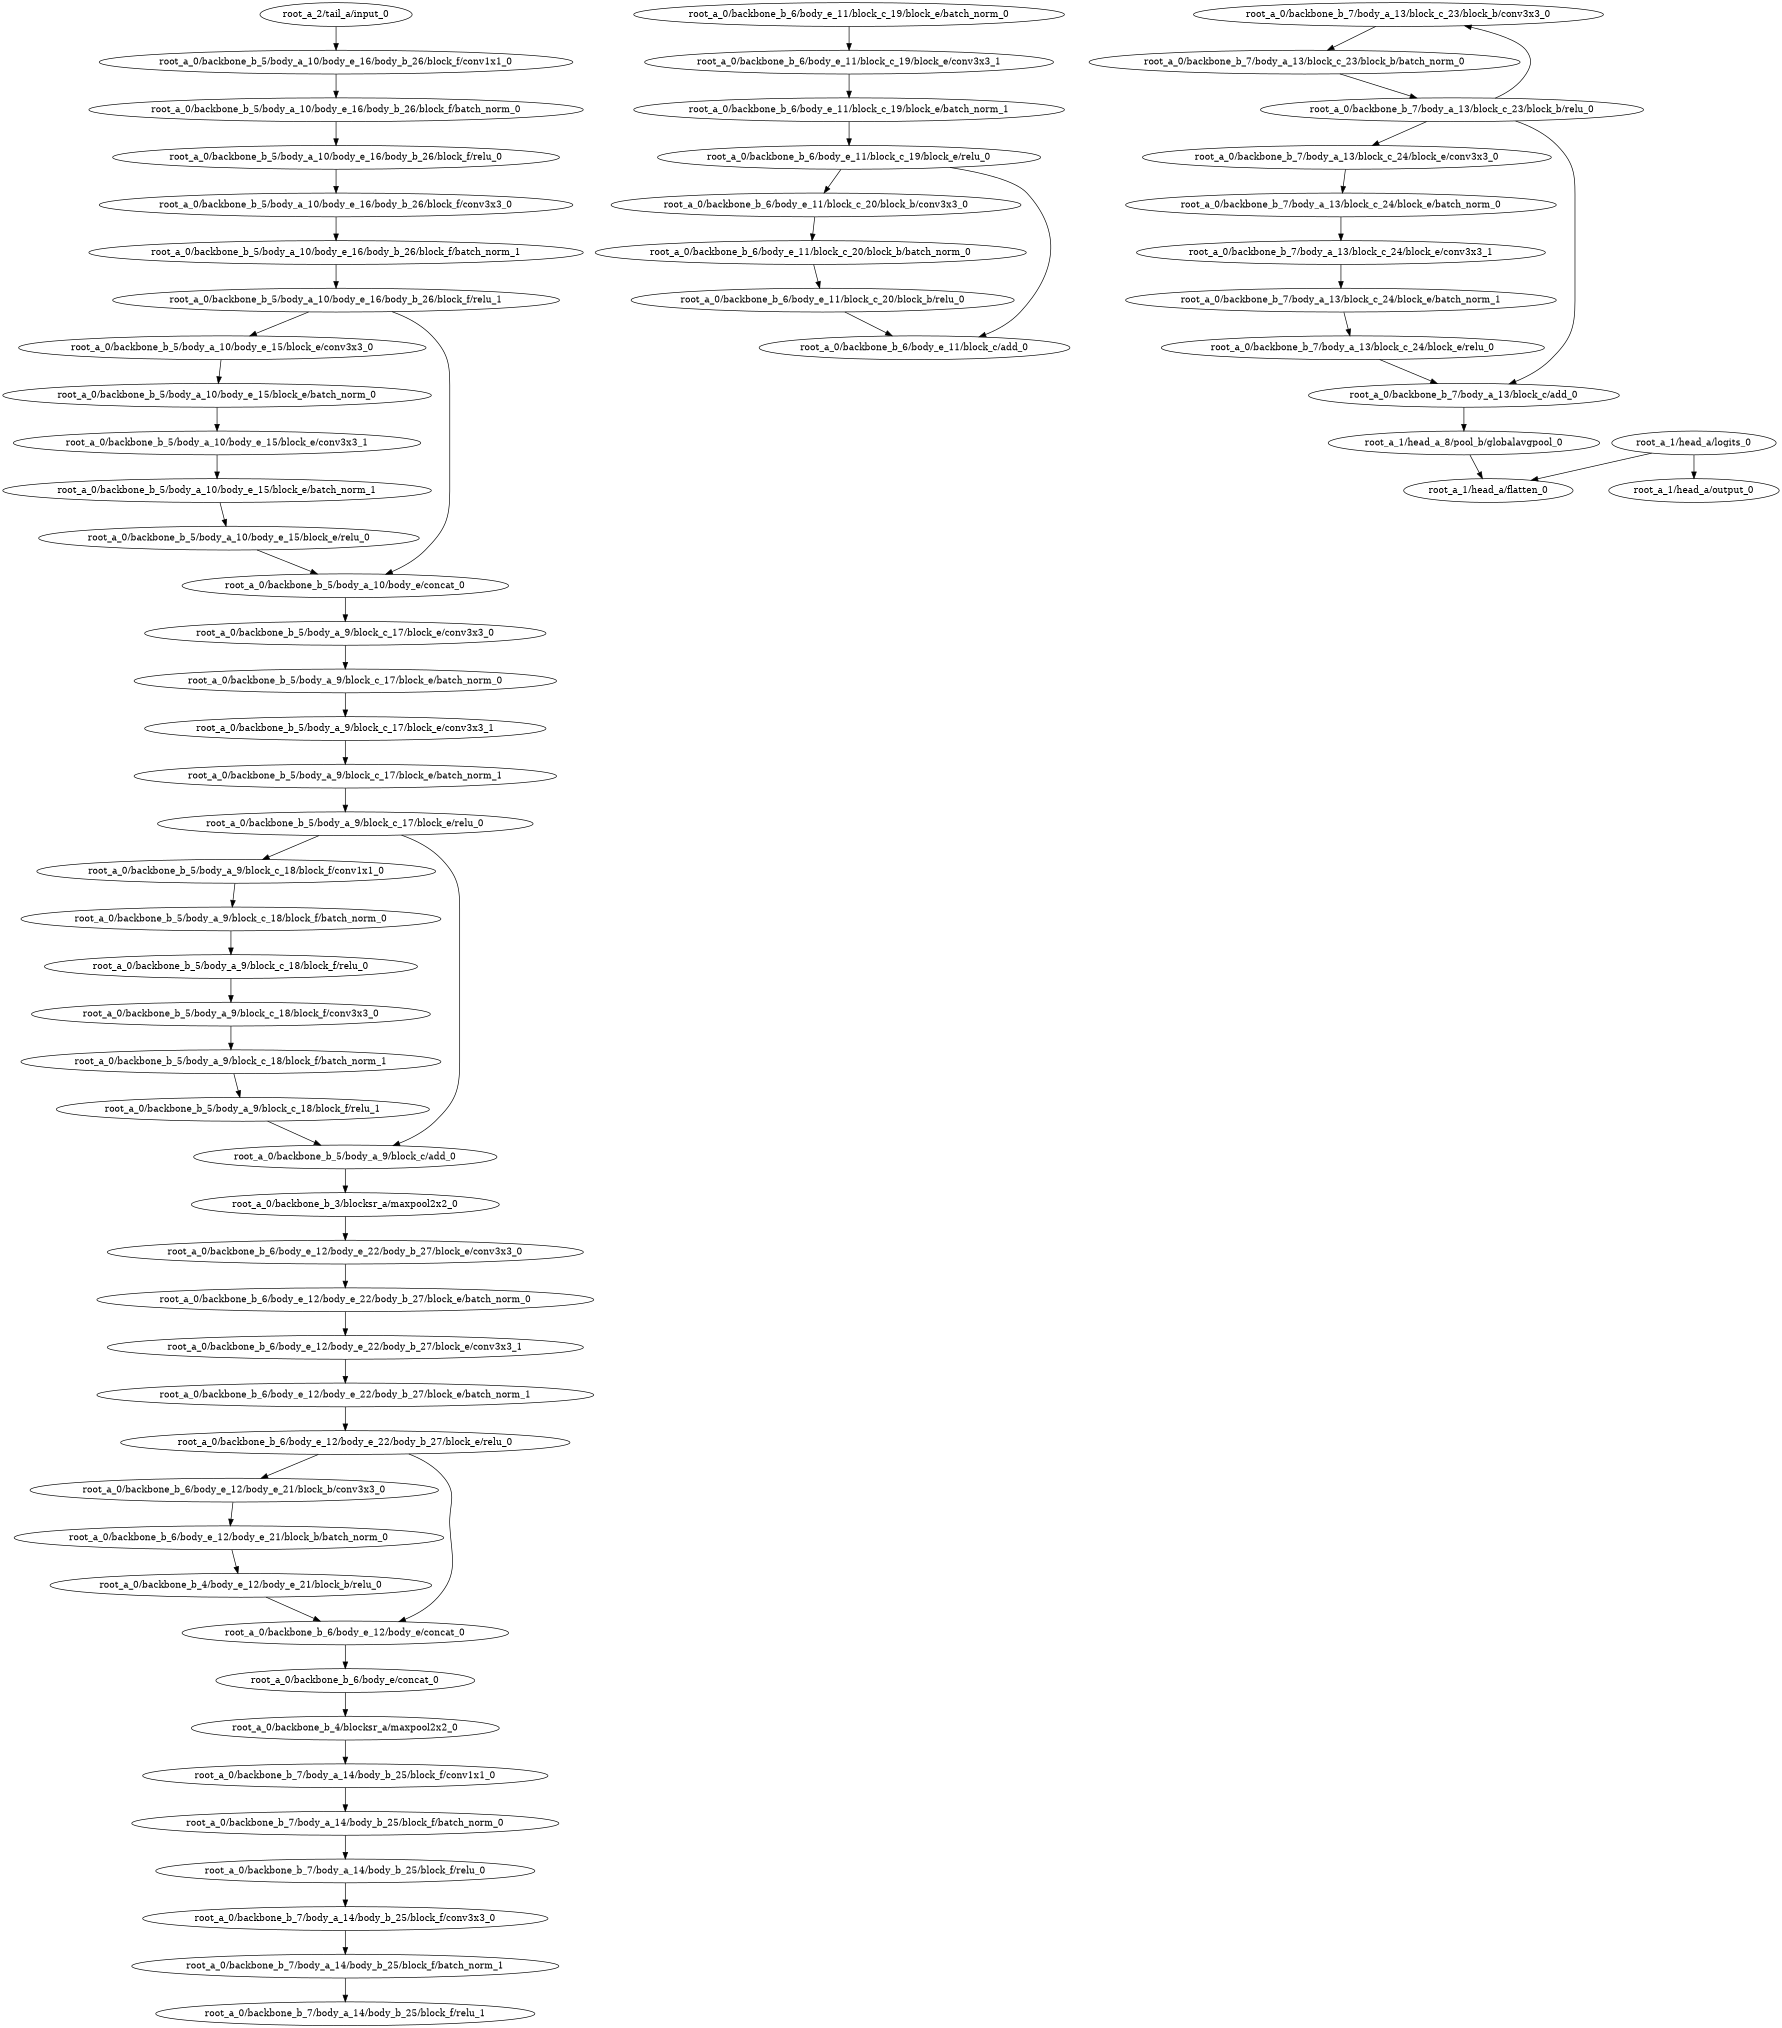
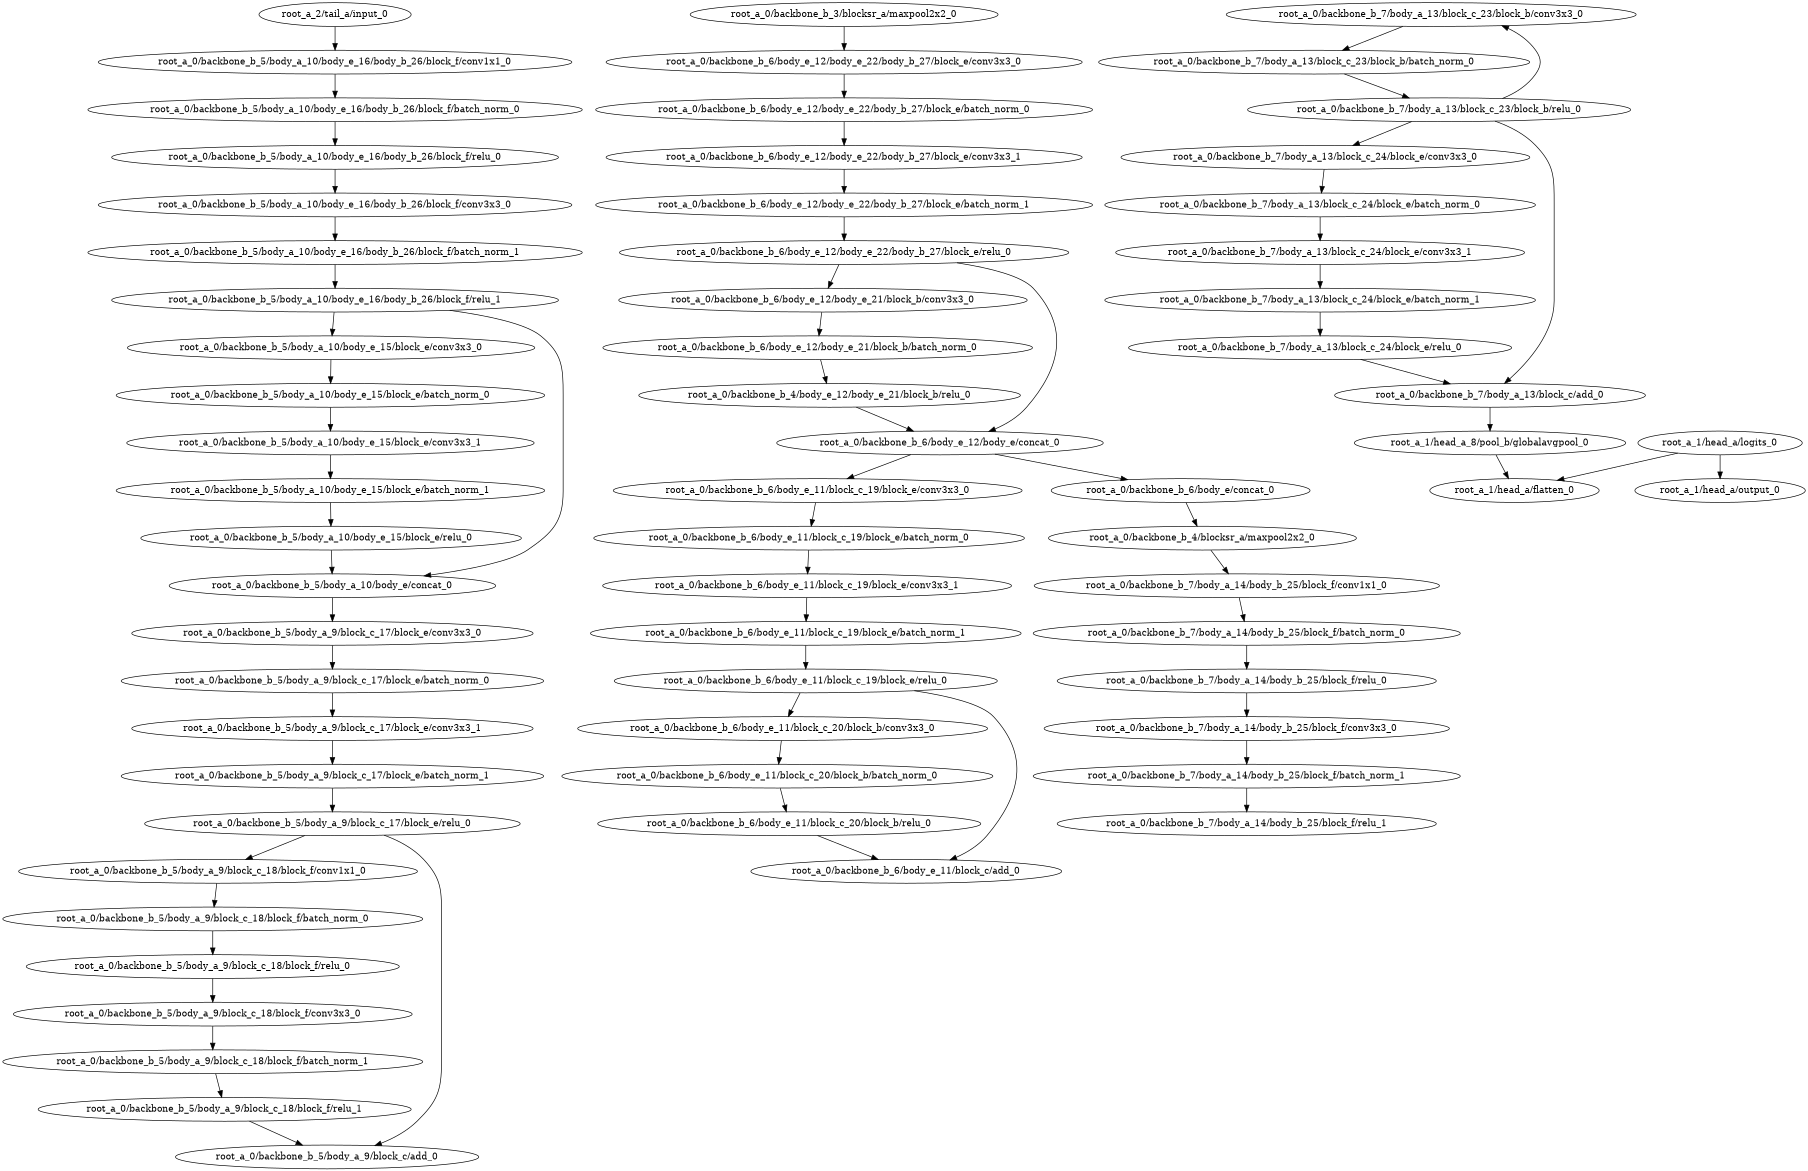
none -> (818, 491)
(345, 1178) -> none
